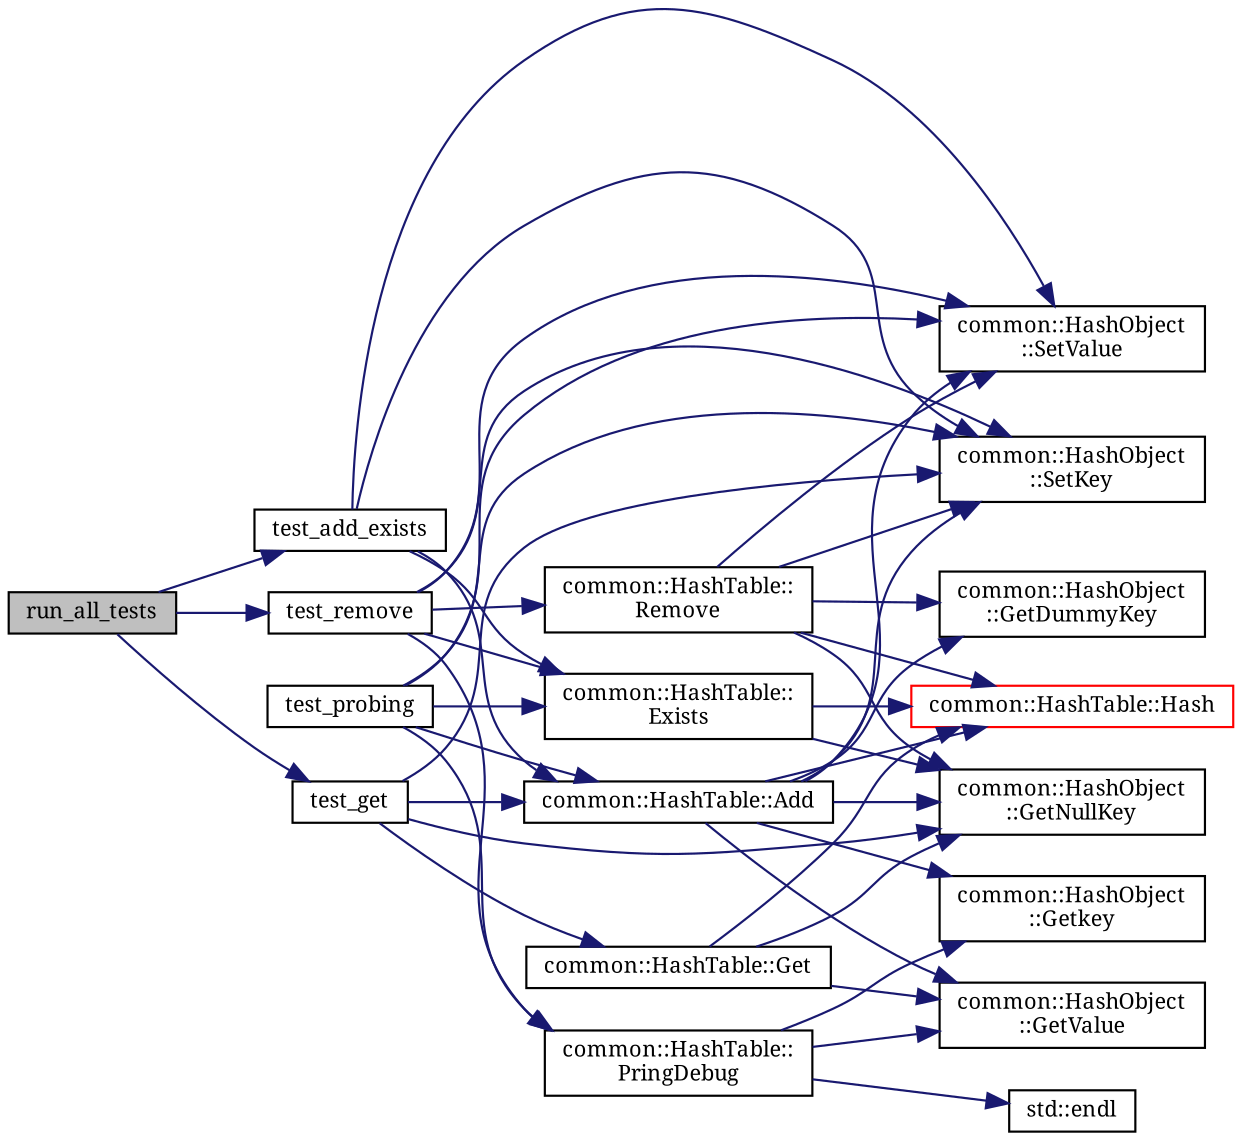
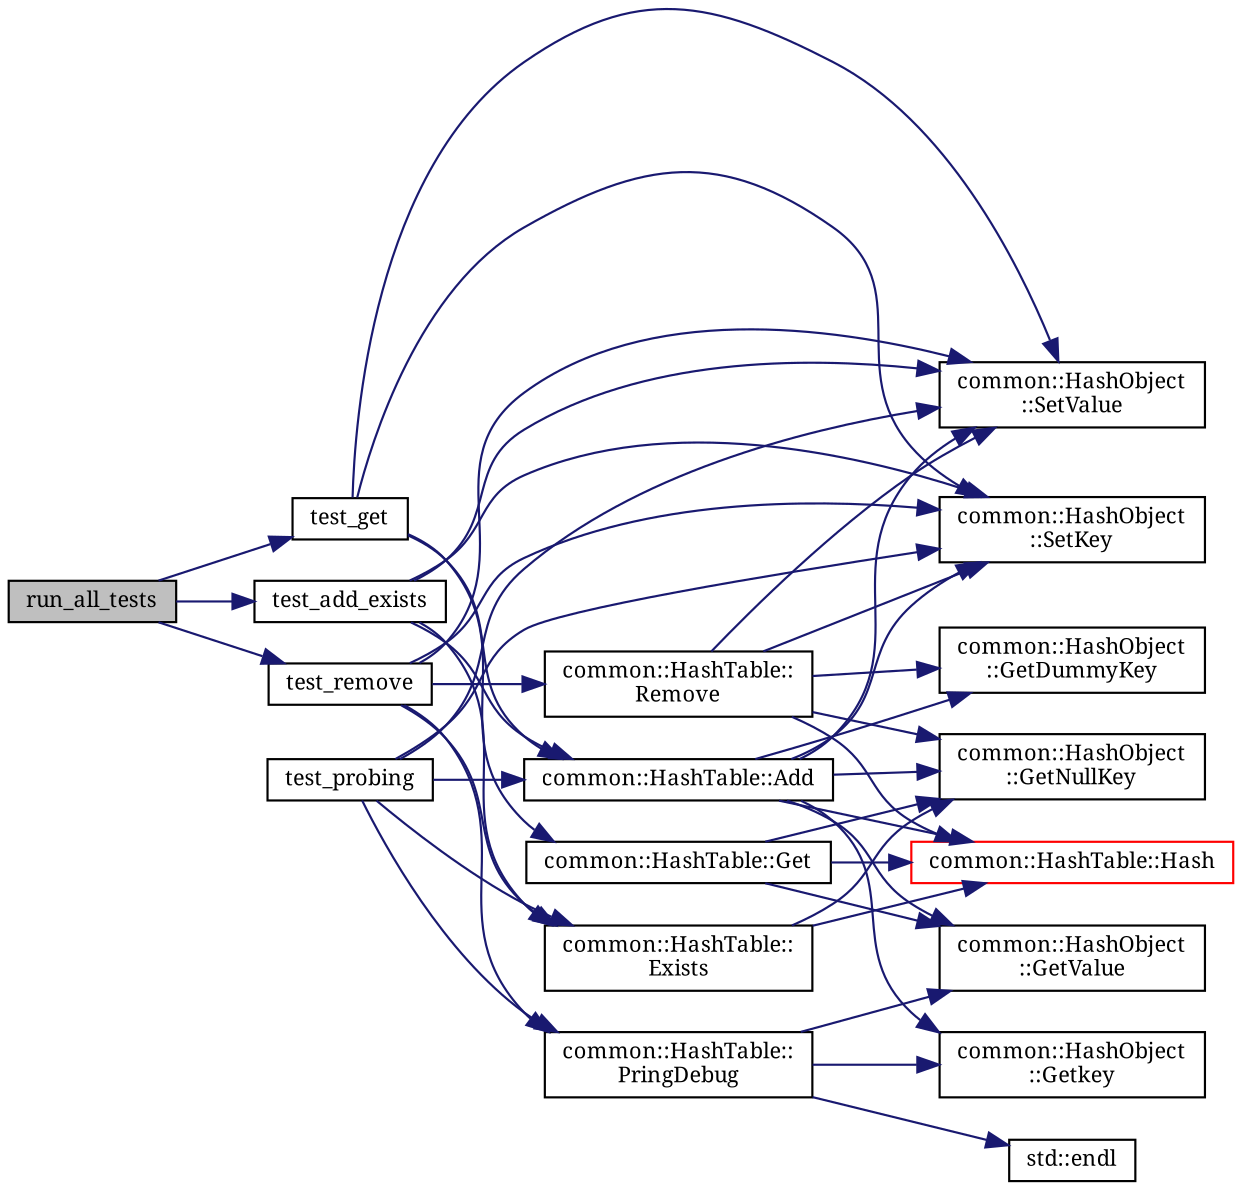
(662, 854) -> (616, 17)
